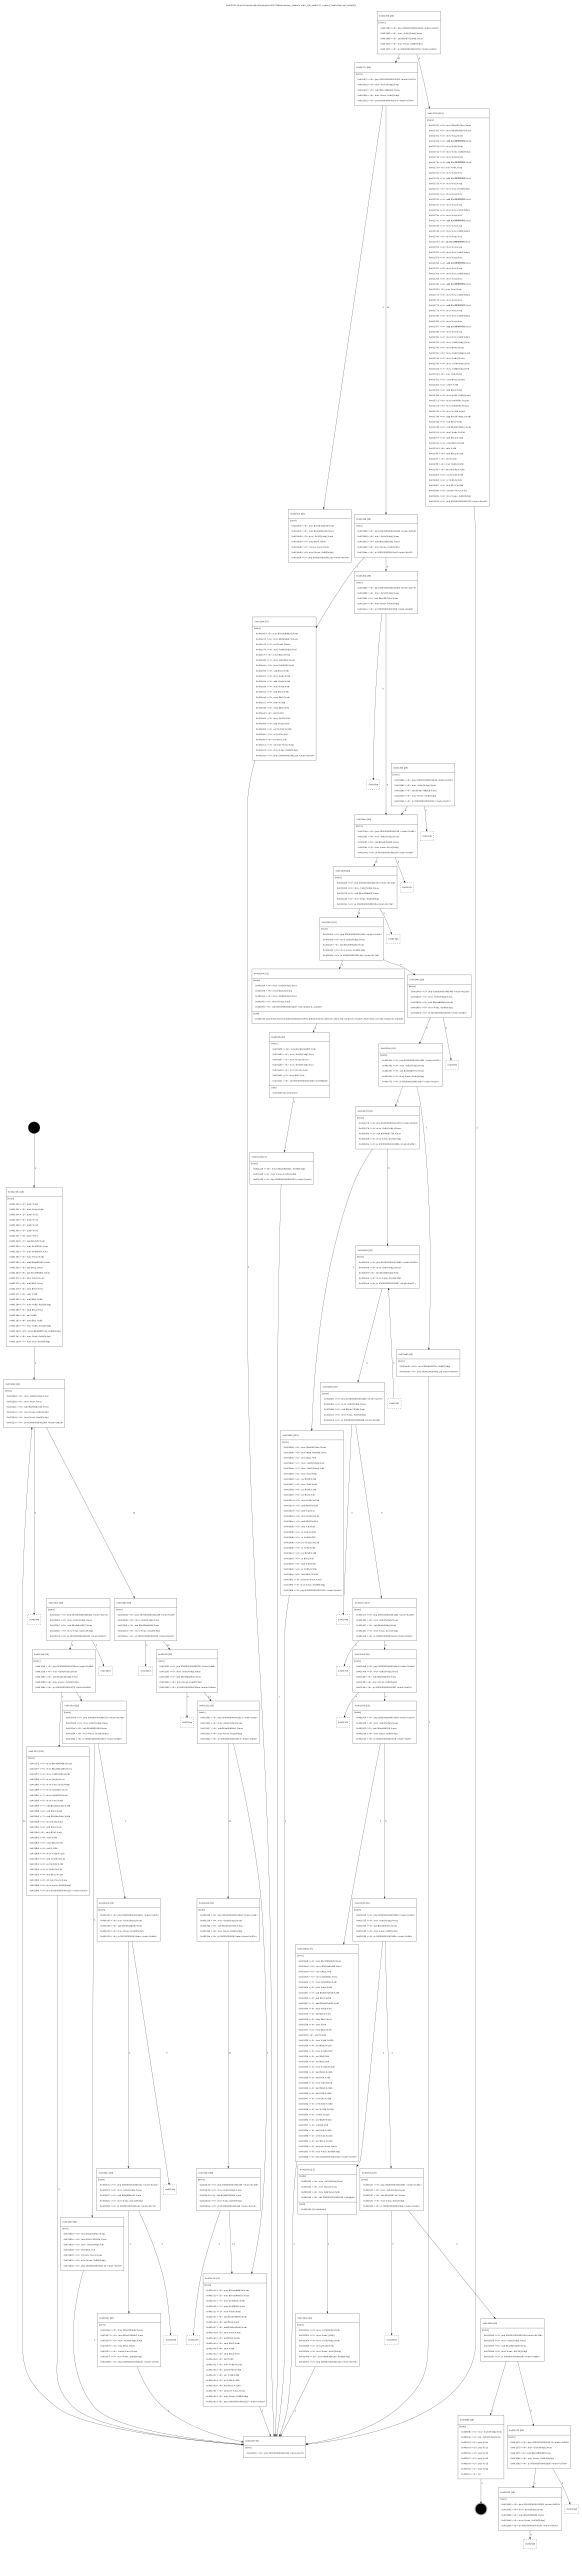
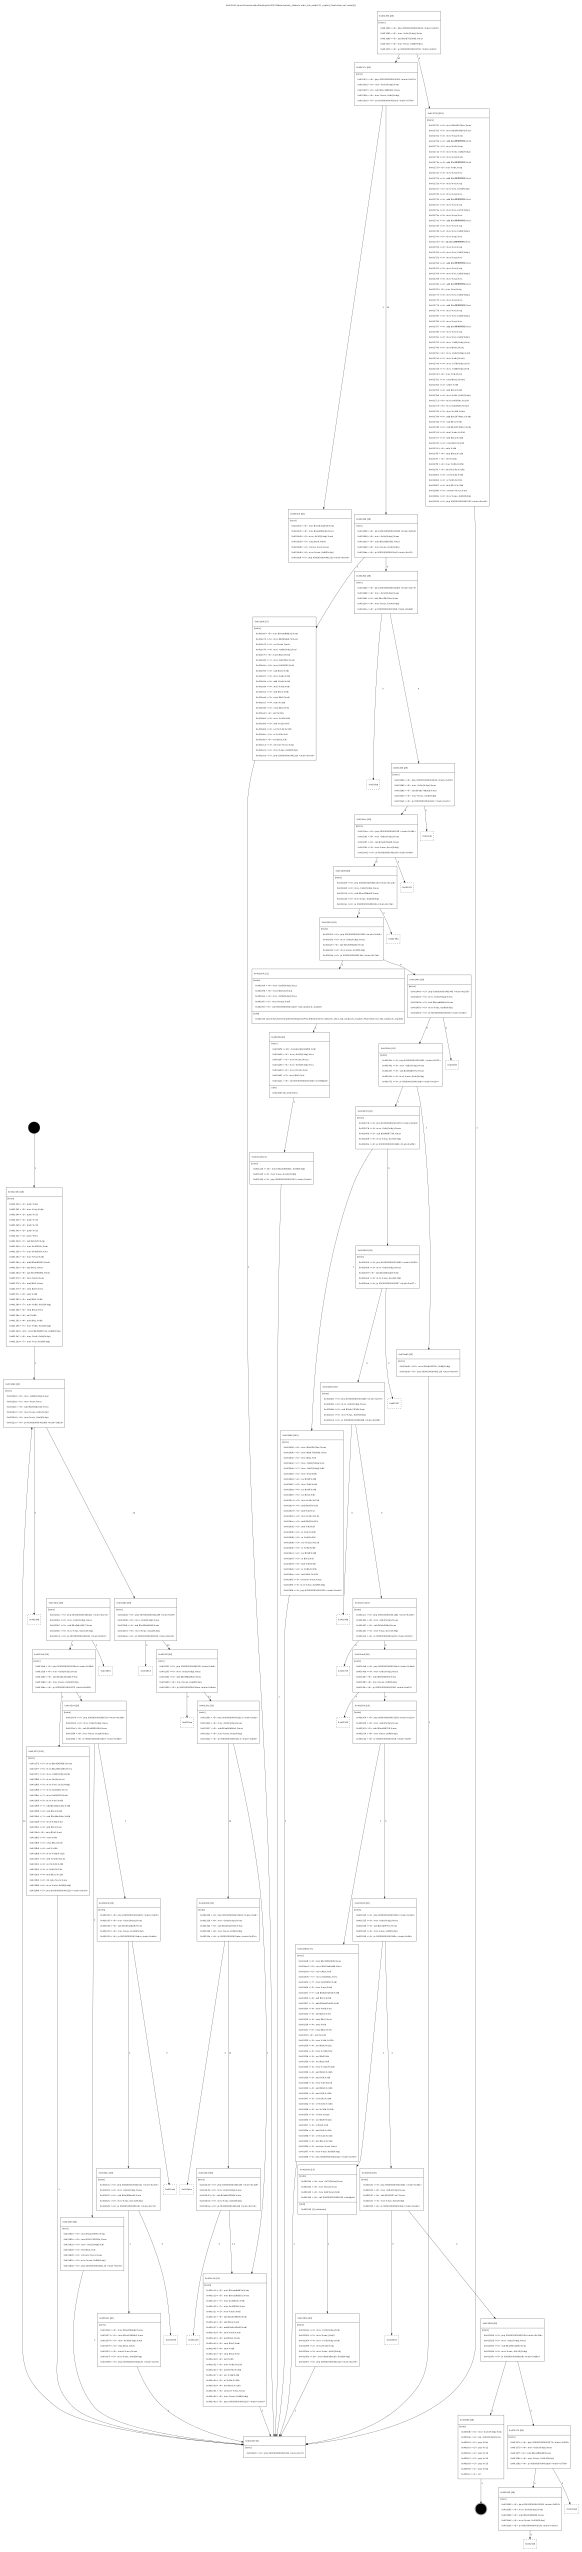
(386, 714) -> (404, 688)
(391, 1344) -> (385, 1343)
none -> (187, 2190)
